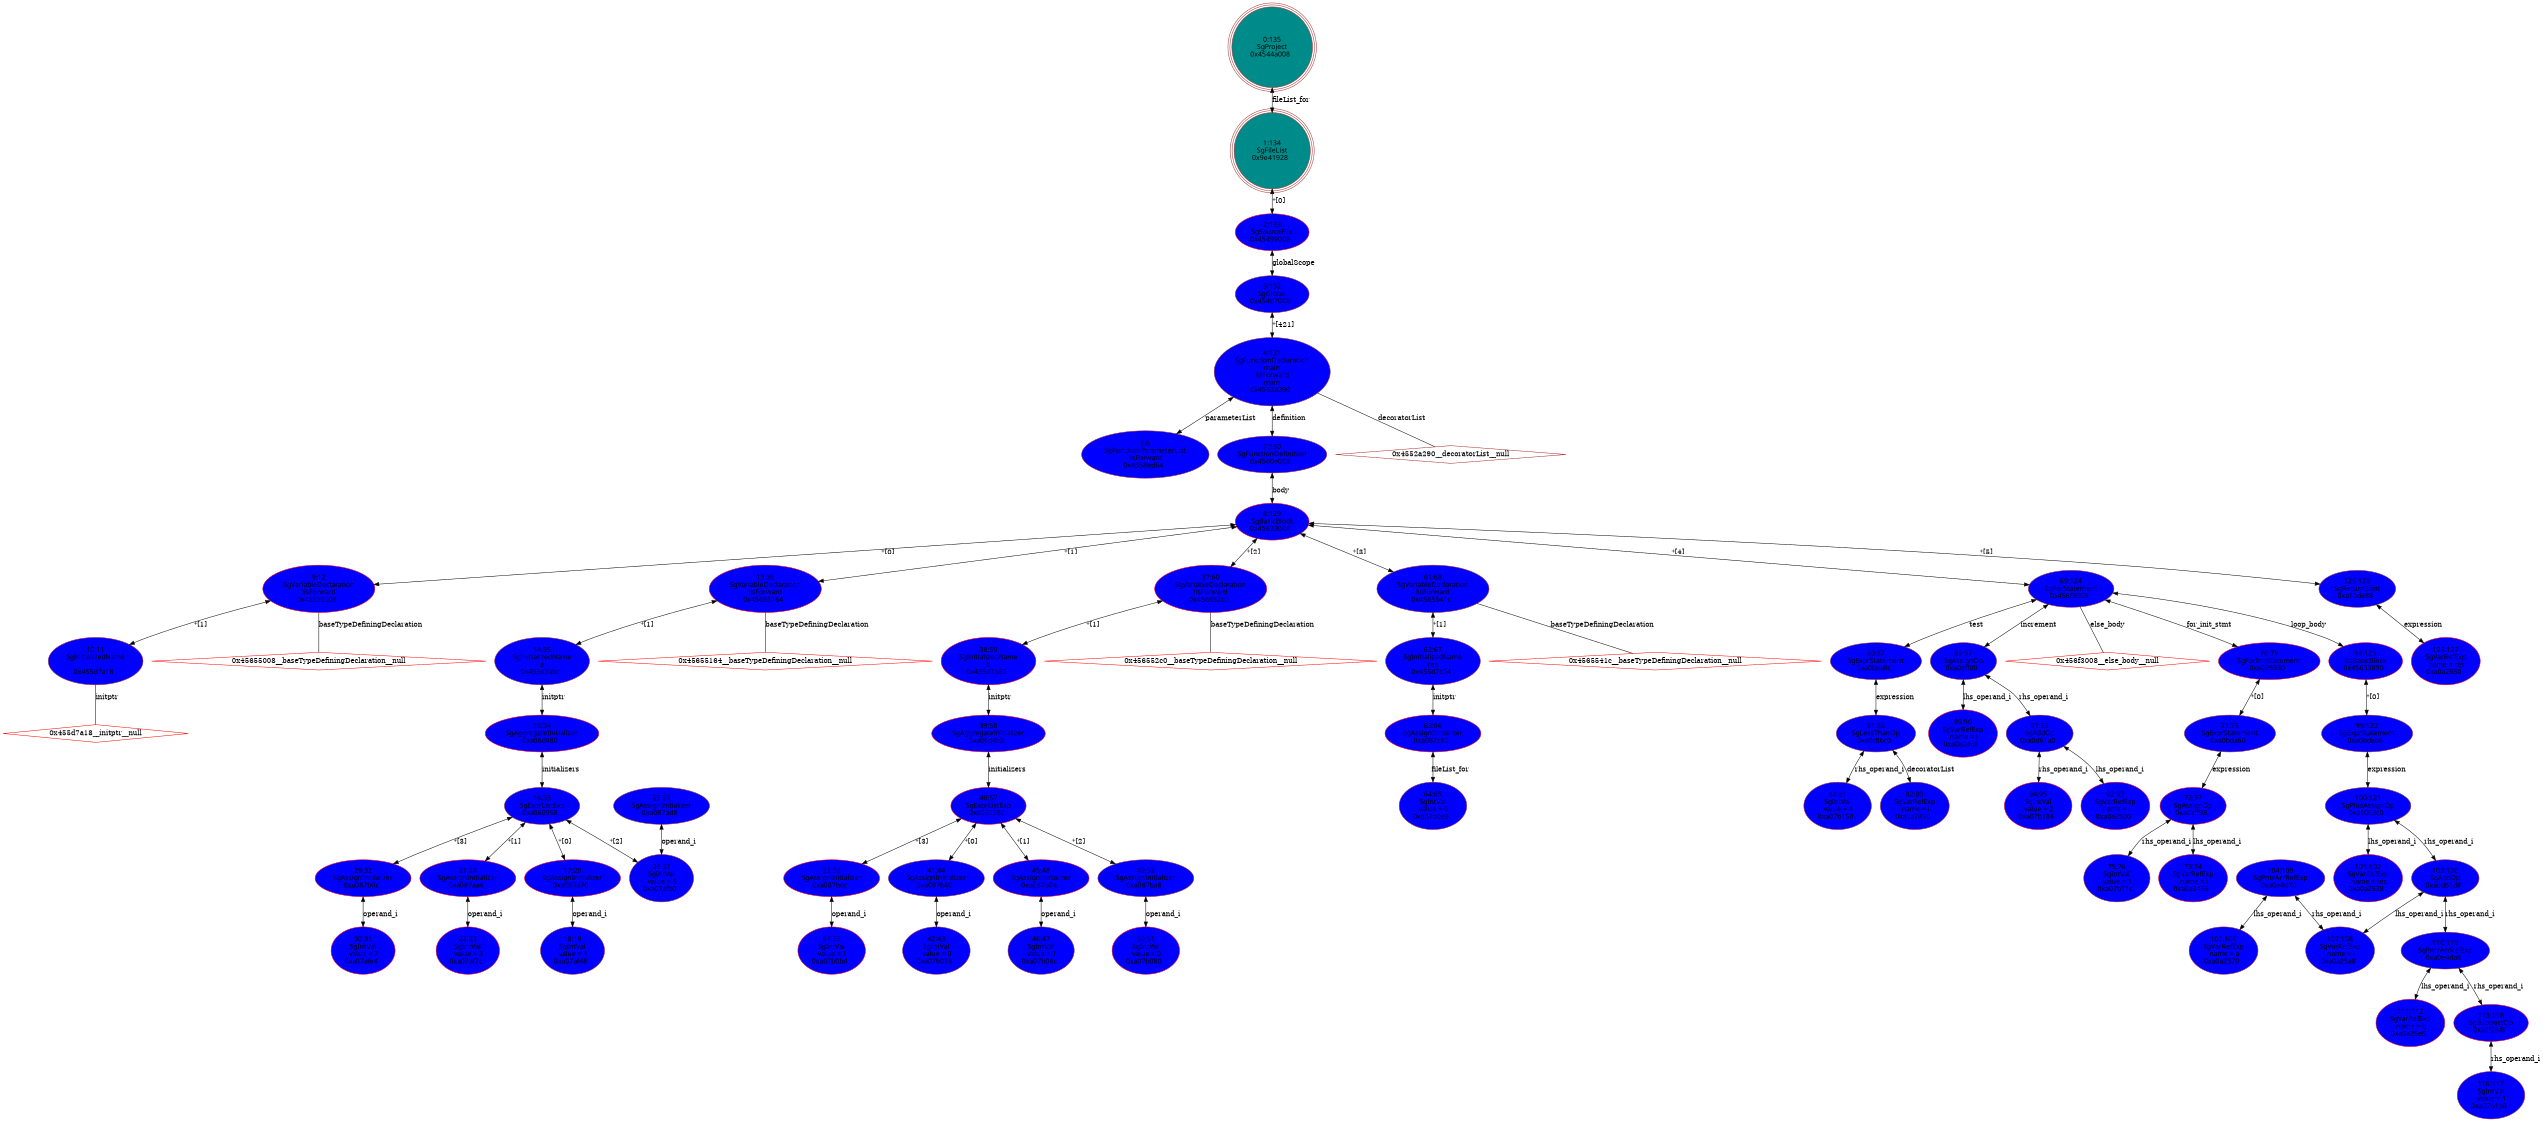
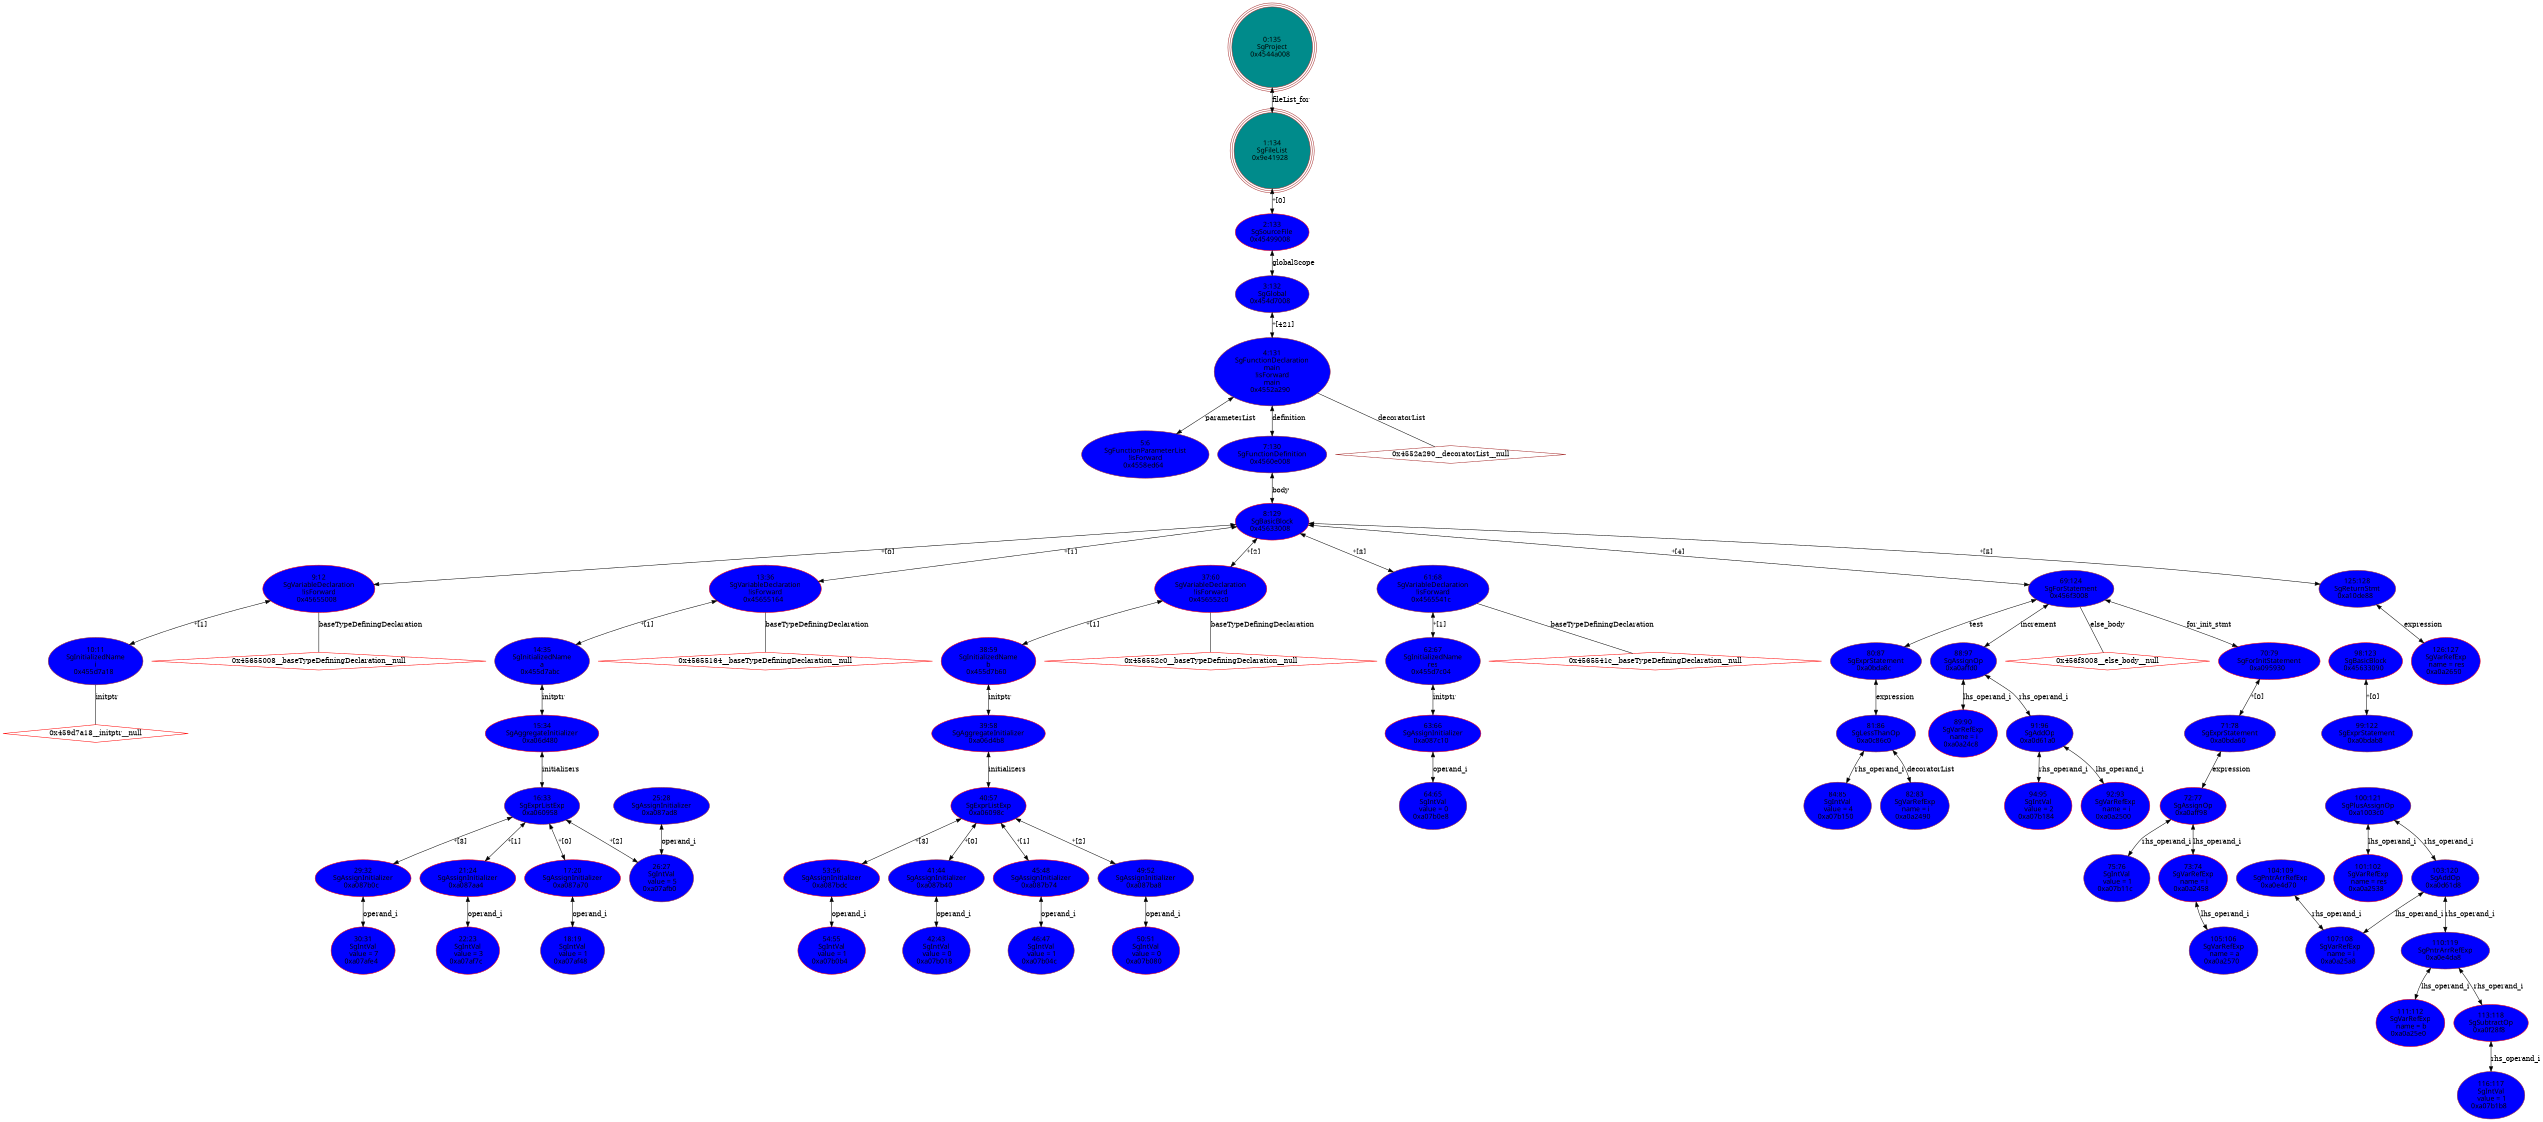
(2230, 612) -> none
(96, 734) -> (96, 734)
(1450, 770) -> (1450, 770)
(2368, 770) -> none
(2253, 913) -> (2200, 916)
